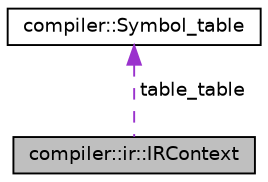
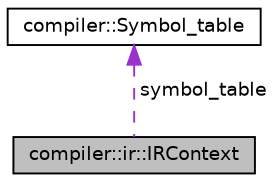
(190, 91) -> (201, 91)
